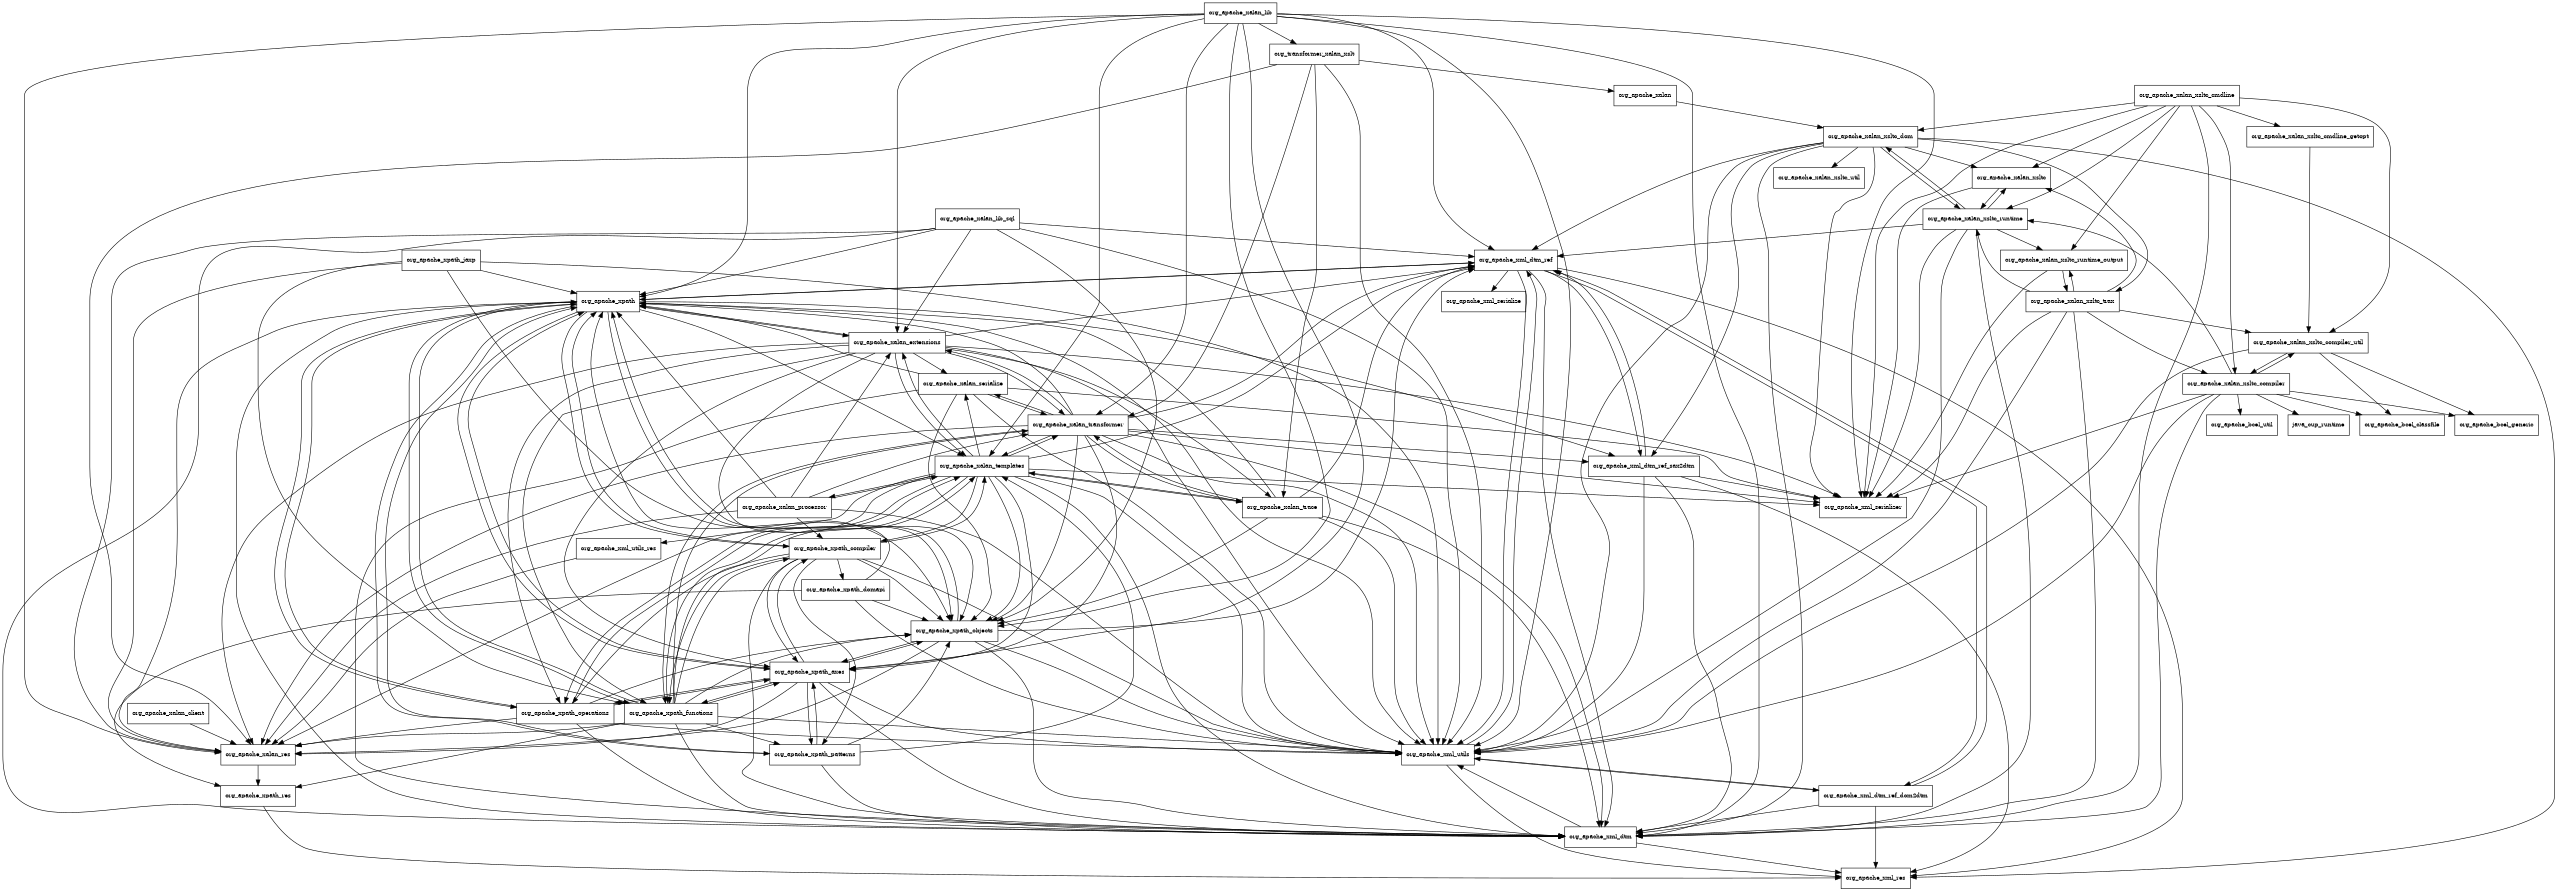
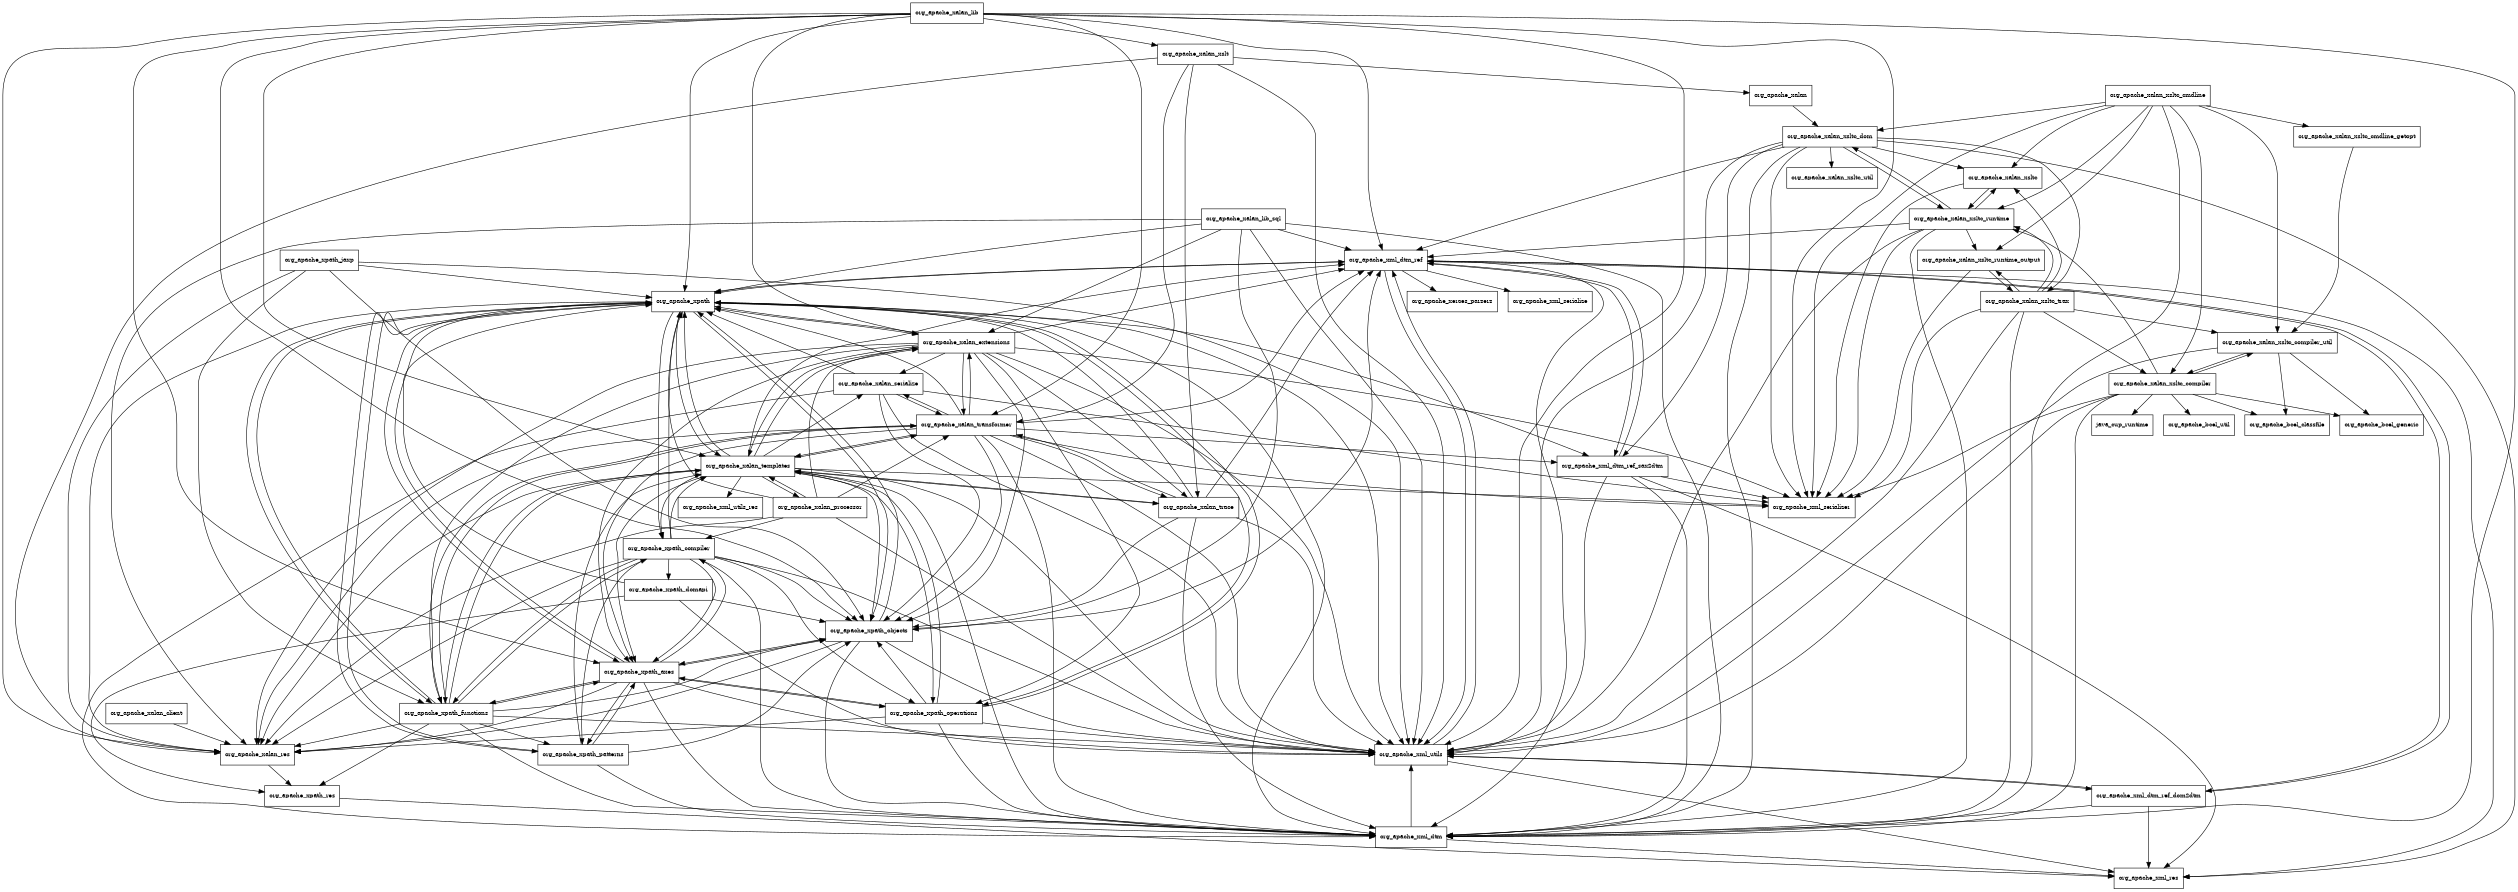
(1314, 54) -> (1195, 54)
none -> (1452, 302)
none -> (691, 394)
(399, 622) -> (449, 639)
